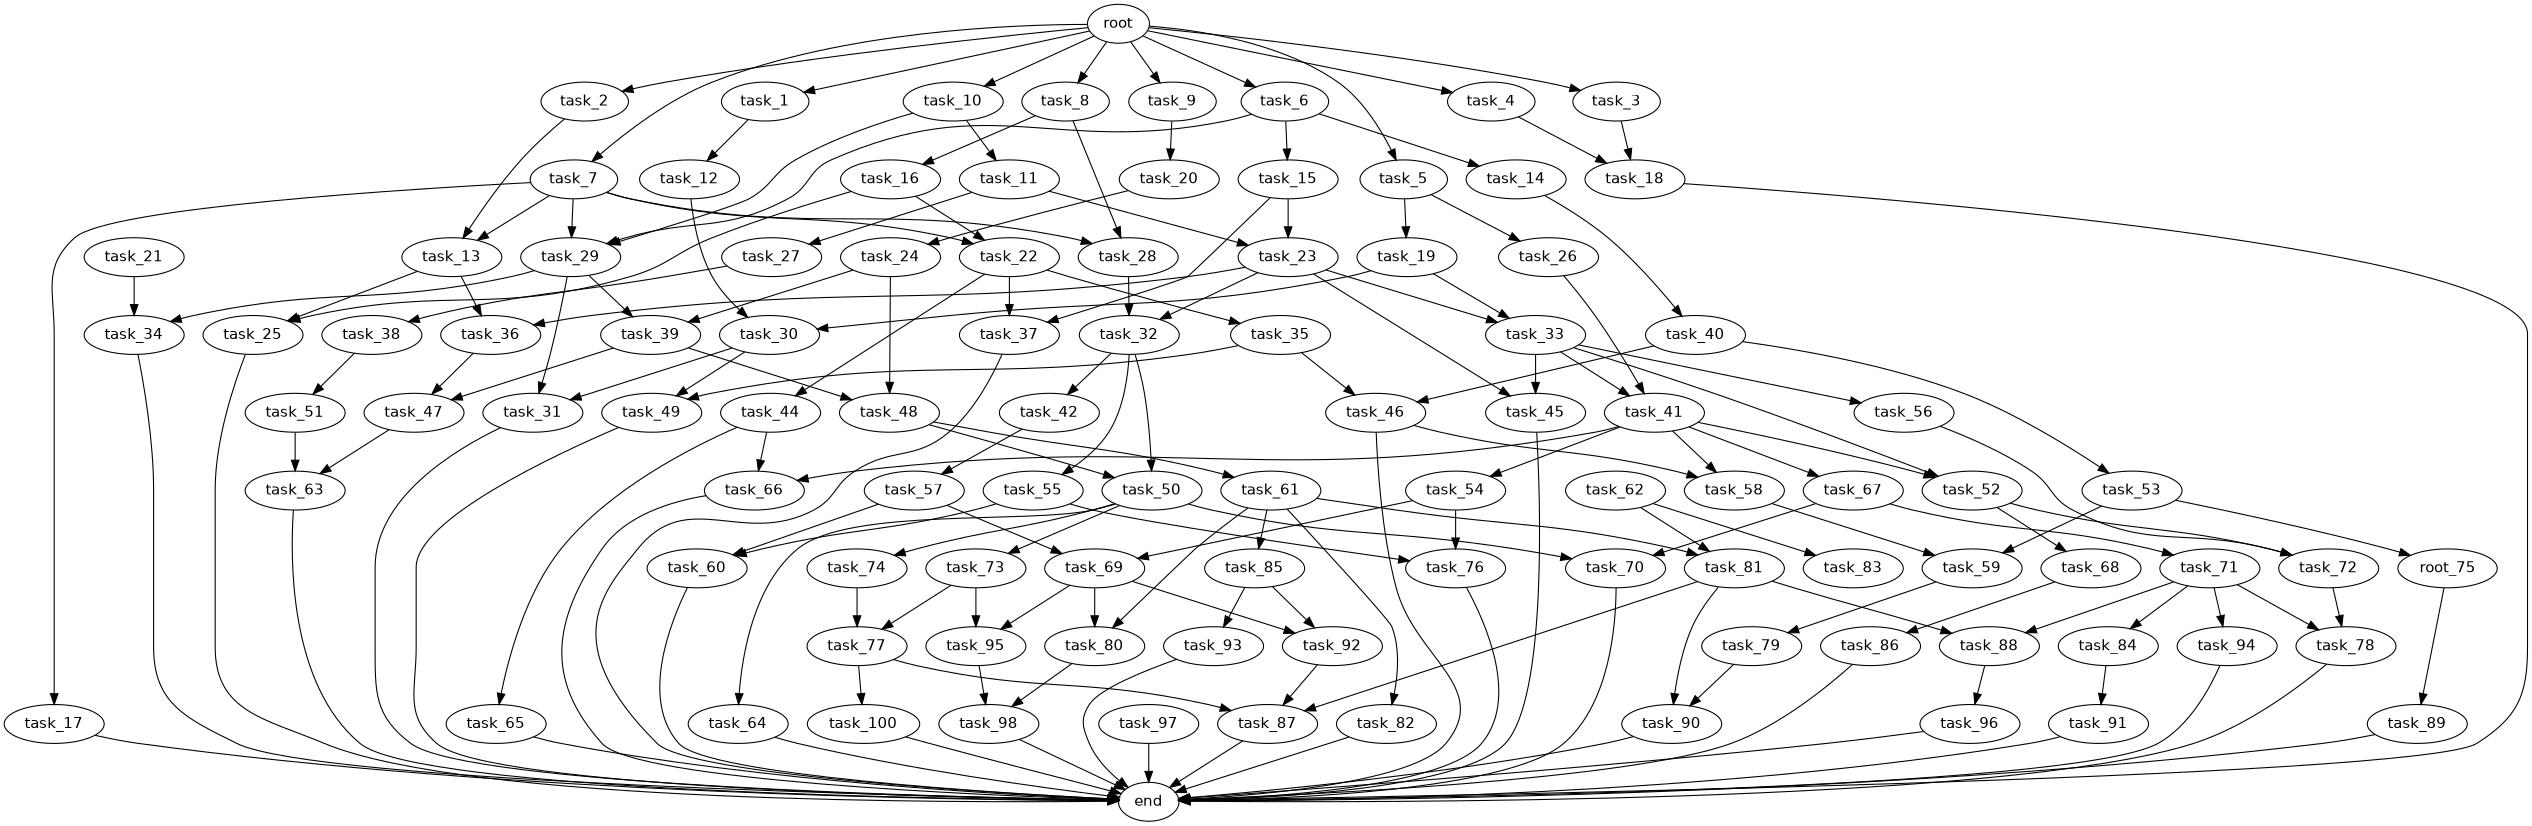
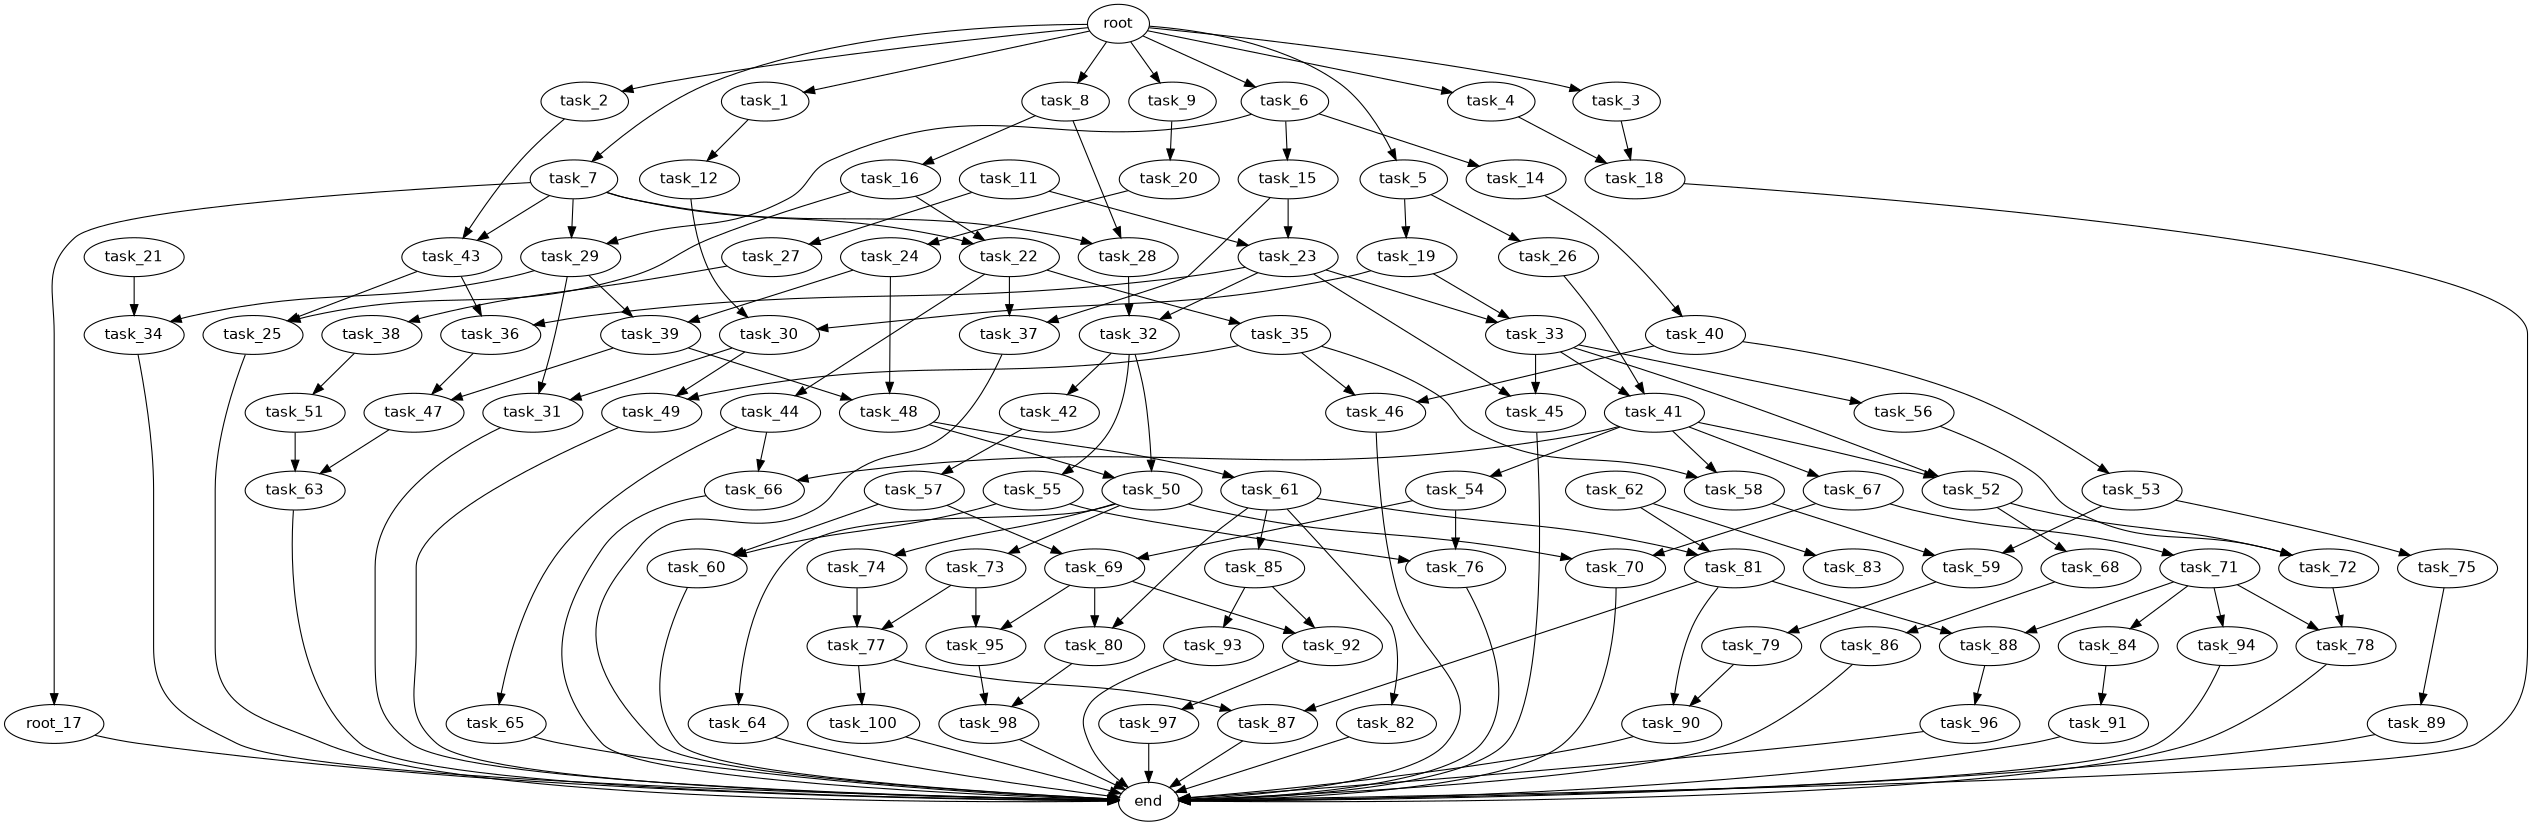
(953, 102) -> none
(452, 257) -> (452, 257)
(1571, 453) -> (1493, 440)
(2448, 568) -> (2448, 568)
(1304, 681) -> (1246, 683)
(54, 724) -> (54, 724)
